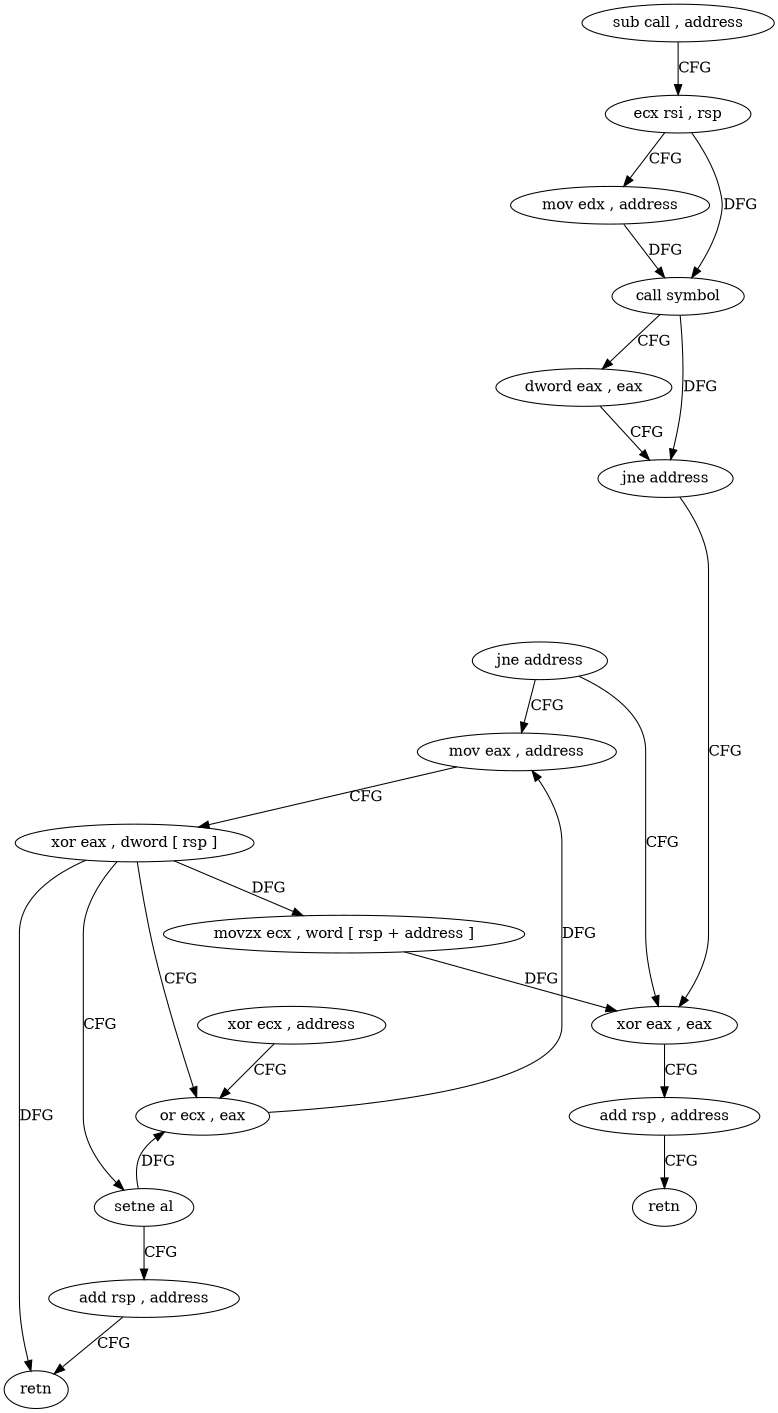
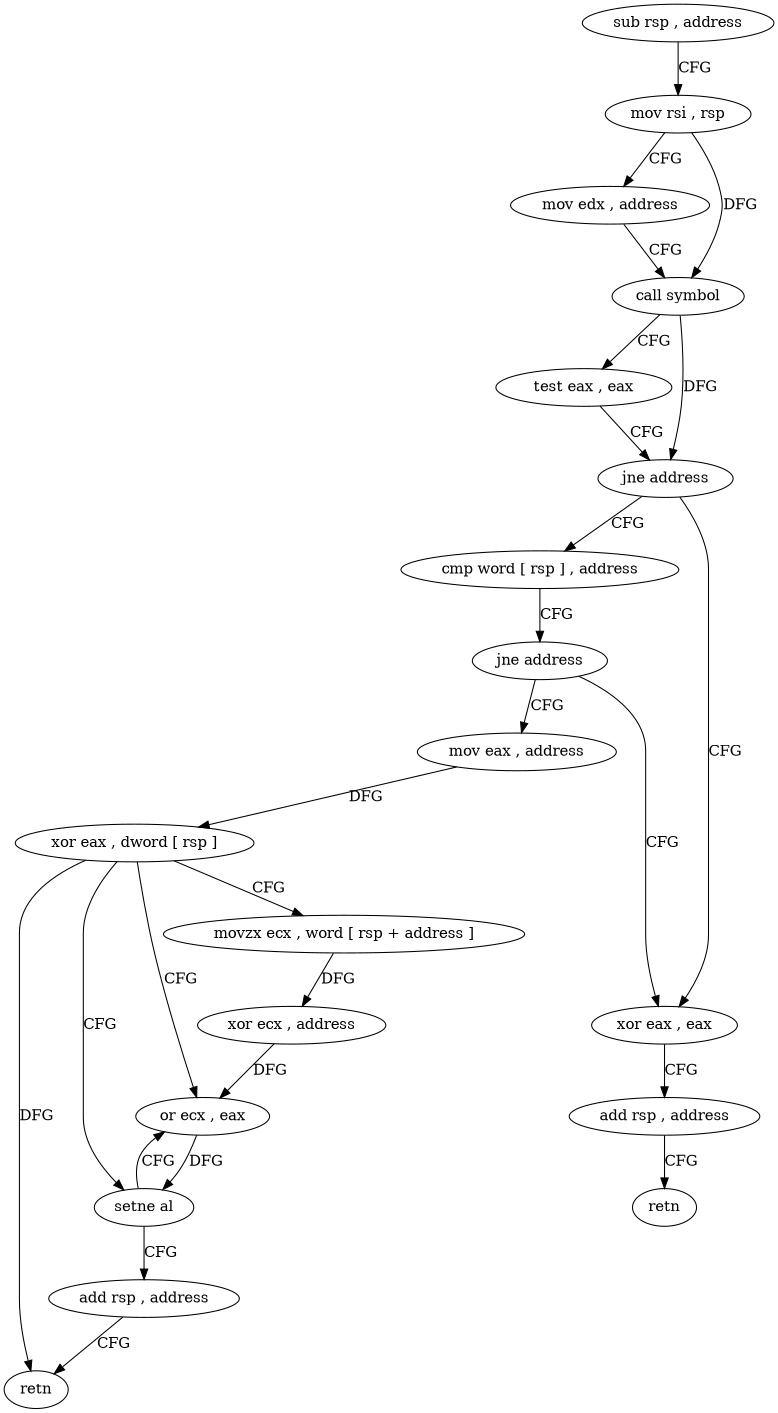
(678, 23) -> (678, 23)
(678, 114) -> (678, 114)
(666, 251) -> (666, 251)
(584, 387) -> (584, 387)
none -> (540, 570)
(366, 797) -> (366, 797)
(269, 889) -> (269, 889)
(505, 980) -> (321, 975)
(544, 1054) -> (186, 1160)
(270, 1071) -> (270, 1071)
(158, 1162) -> (158, 1162)
